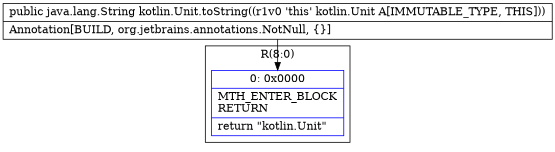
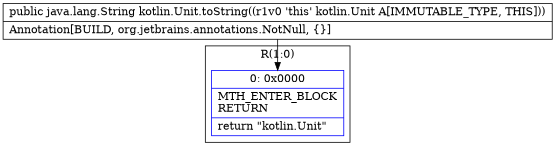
(278, 55) -> (278, 55)
